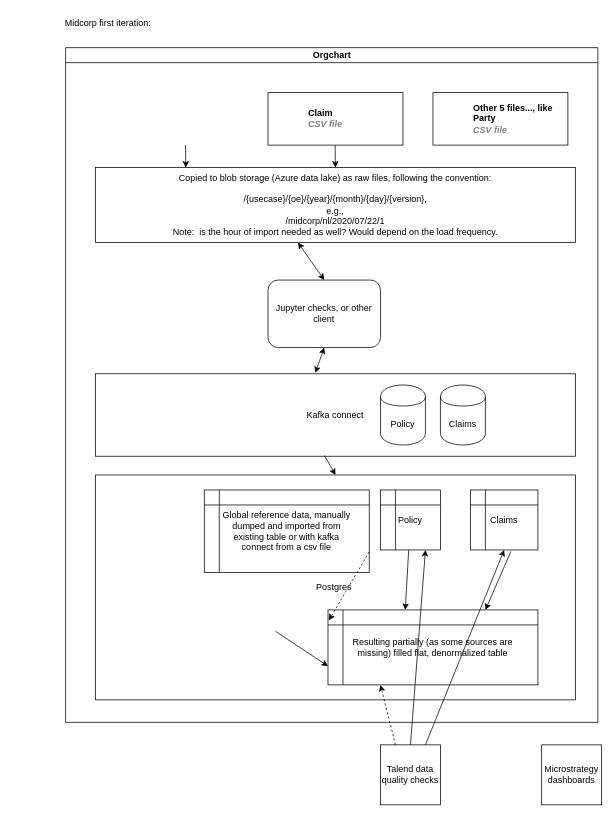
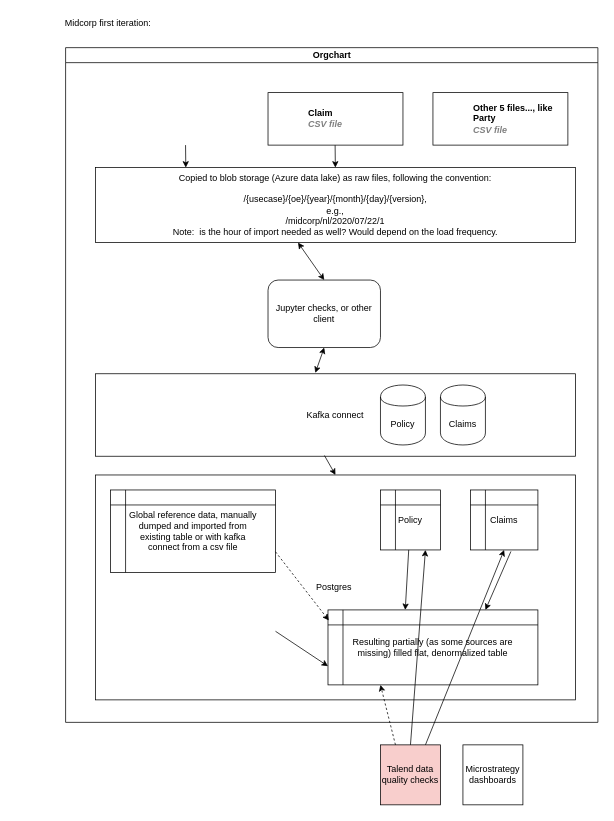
(287, 531) -> (193, 531)
(411, 775) -> (411, 775)
(572, 775) -> (493, 775)
